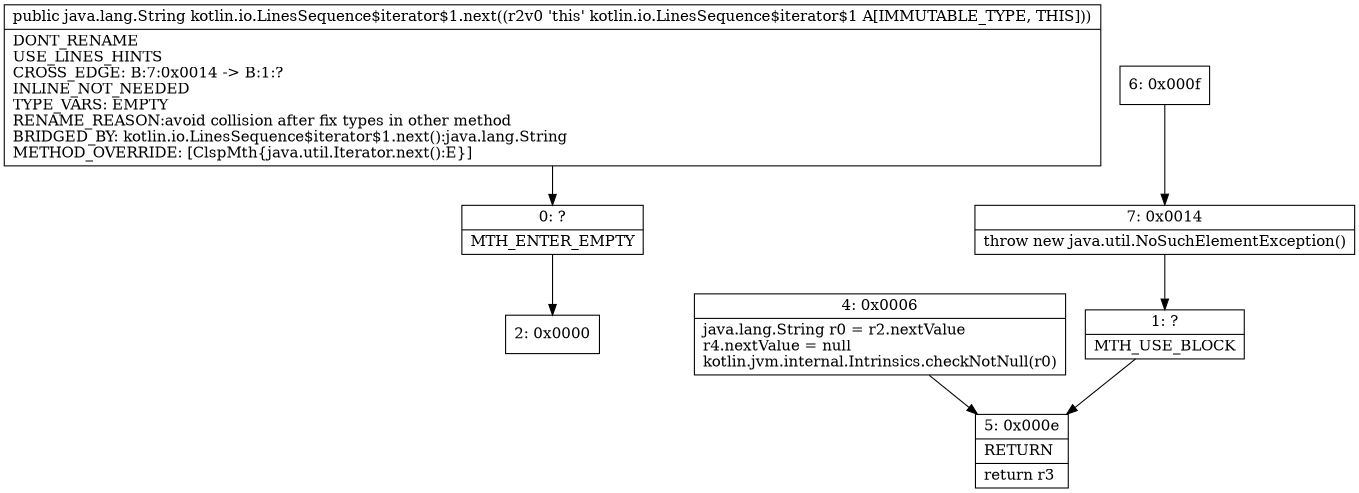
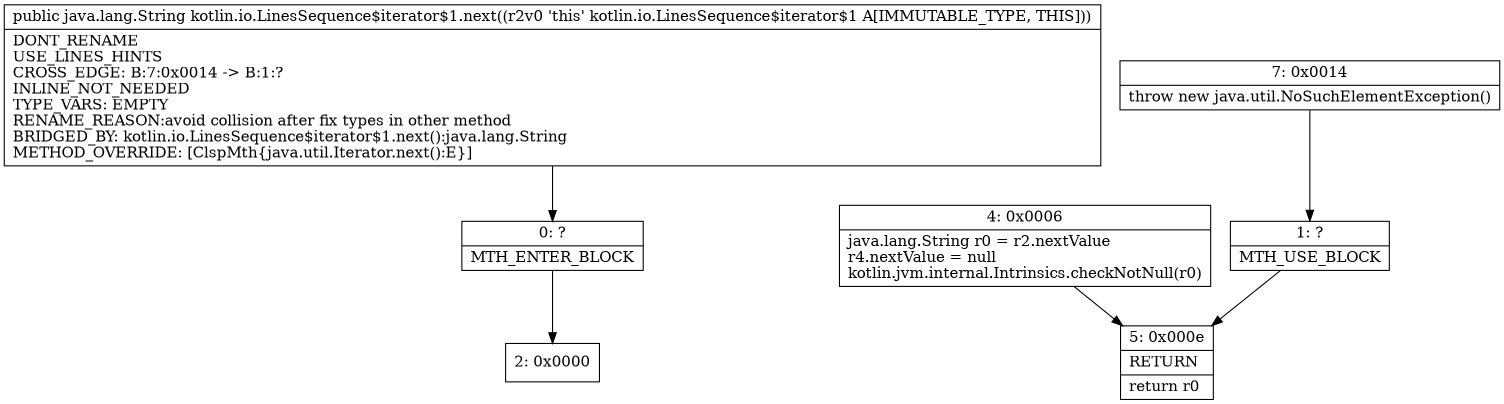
(1165, 85) -> none
(553, 242) -> (553, 258)
(1020, 475) -> (1165, 387)
